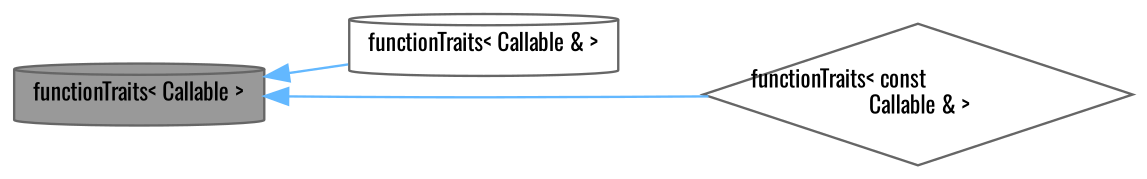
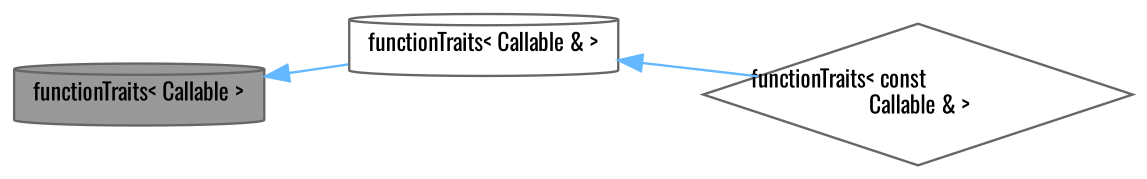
(498, 97) -> (700, 70)
